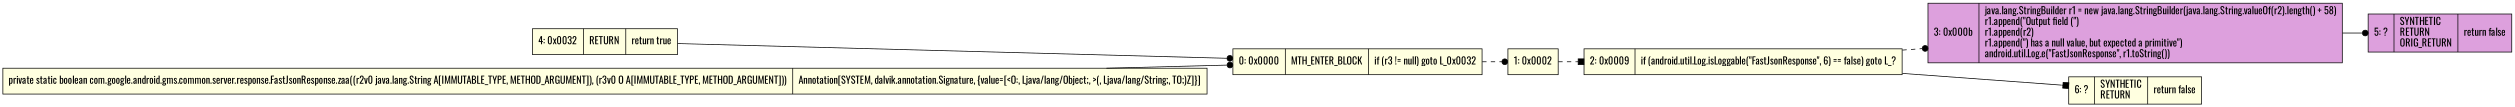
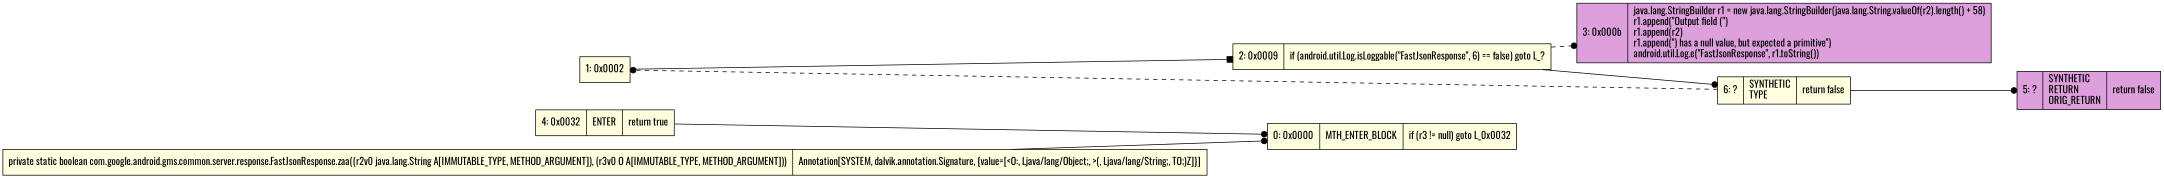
(2352, 33) -> (1931, 90)
(605, 41) -> (605, 122)
(1492, 62) -> (1177, 80)
(1568, 62) -> (928, 64)
(1982, 79) -> (1627, 77)
(2116, 96) -> (1759, 96)
